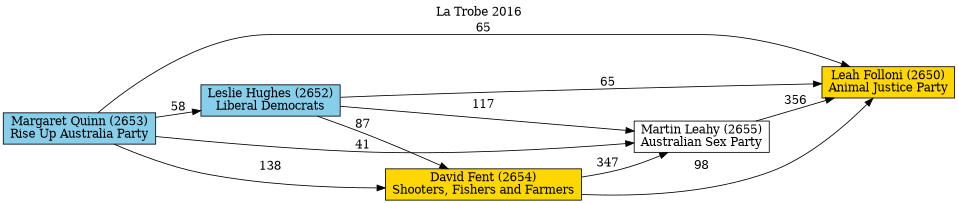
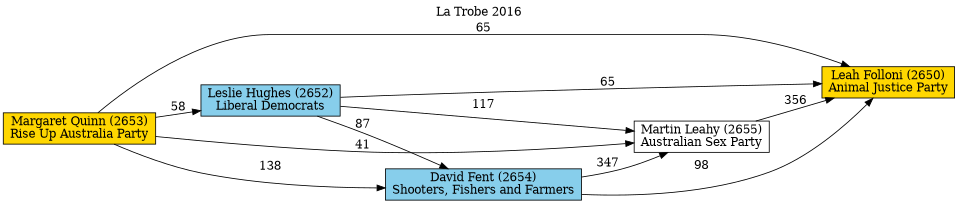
(79, 128) -> (79, 128)
(483, 184) -> (483, 184)
